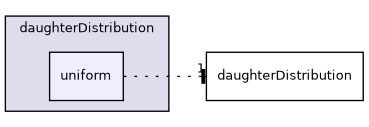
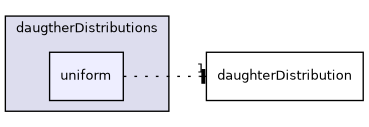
(87, 29) -> (87, 29)
